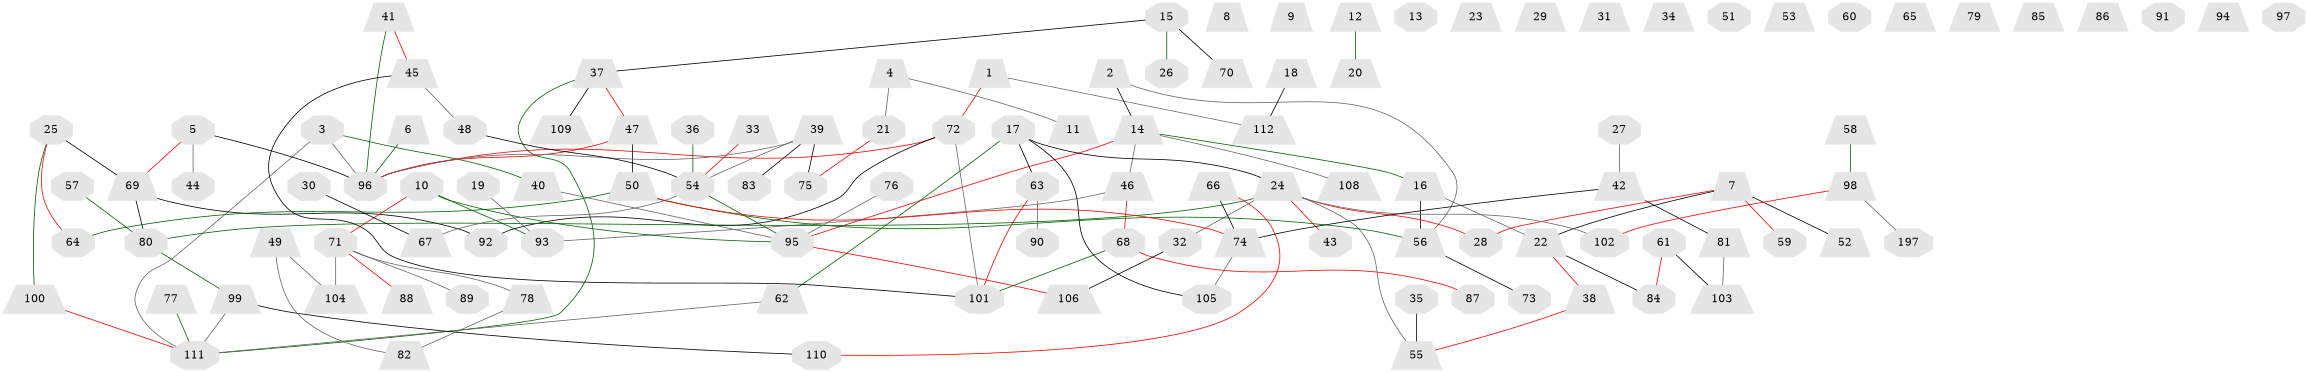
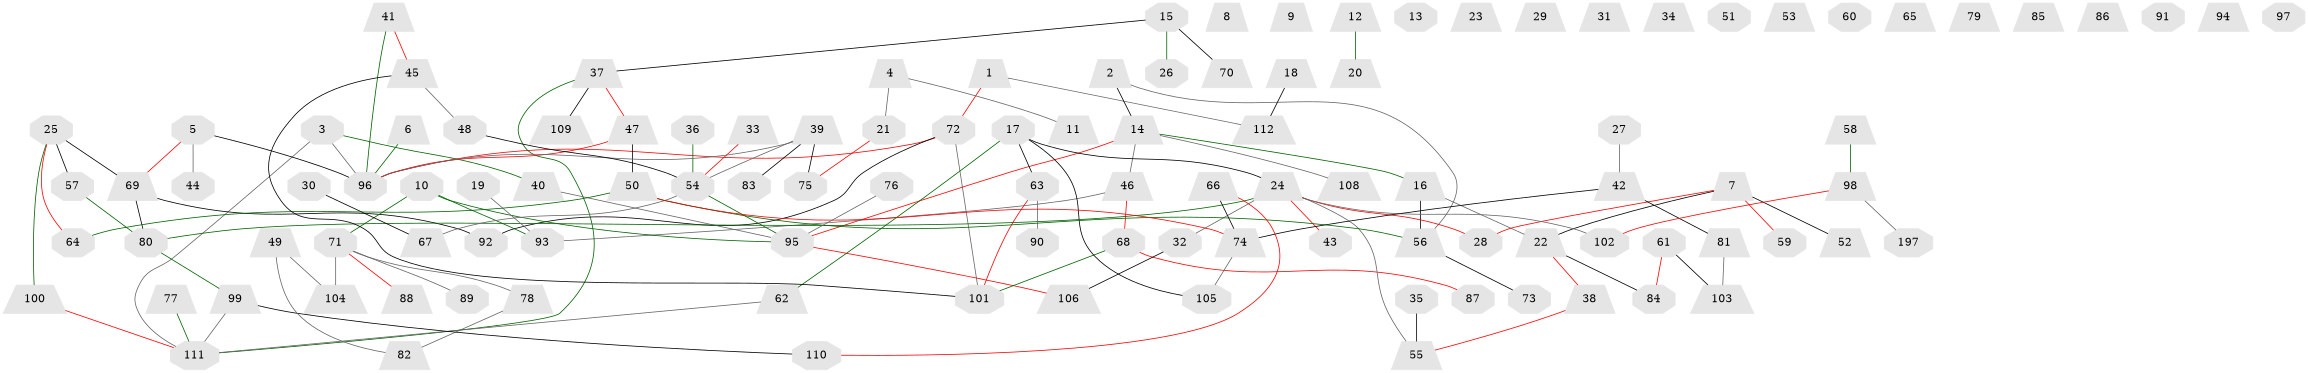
none -> (62, 158)
(390, 208) -> (390, 208)
